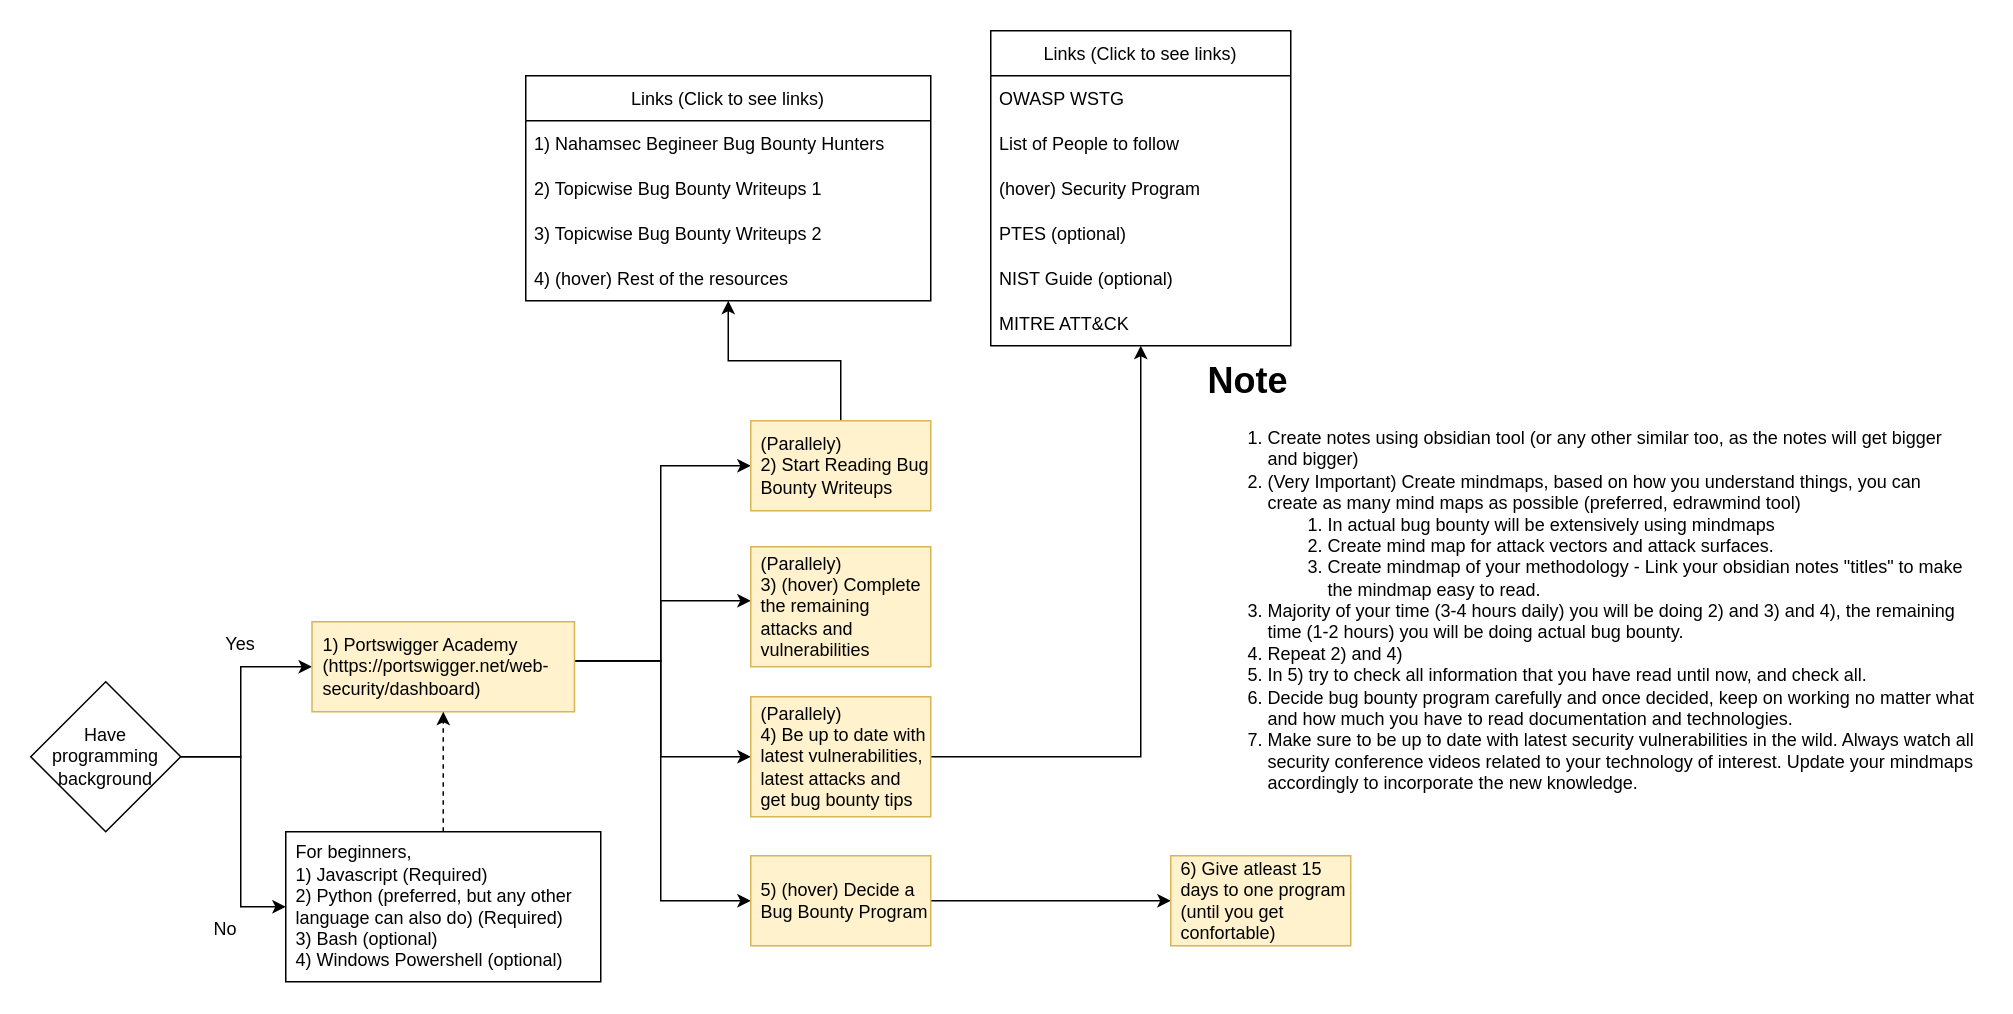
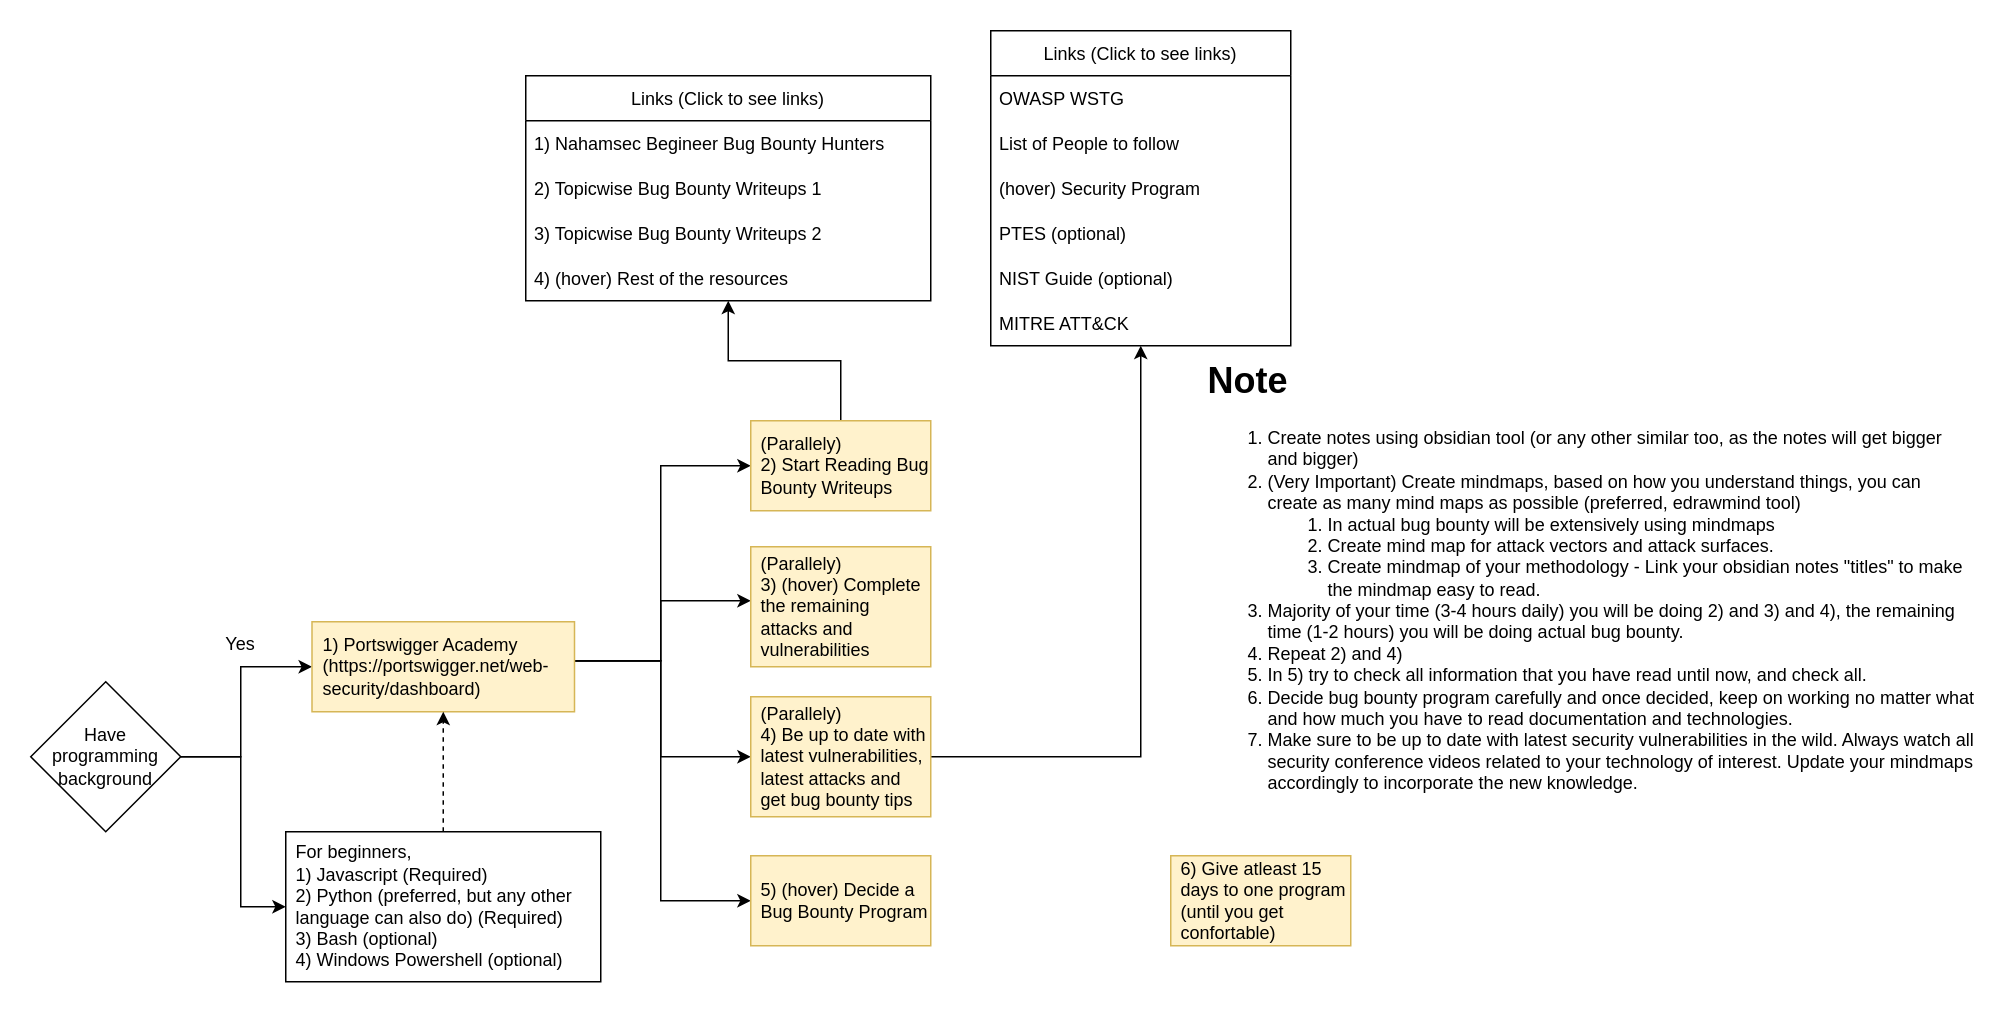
(1046, 901) -> none
(226, 929) -> none
